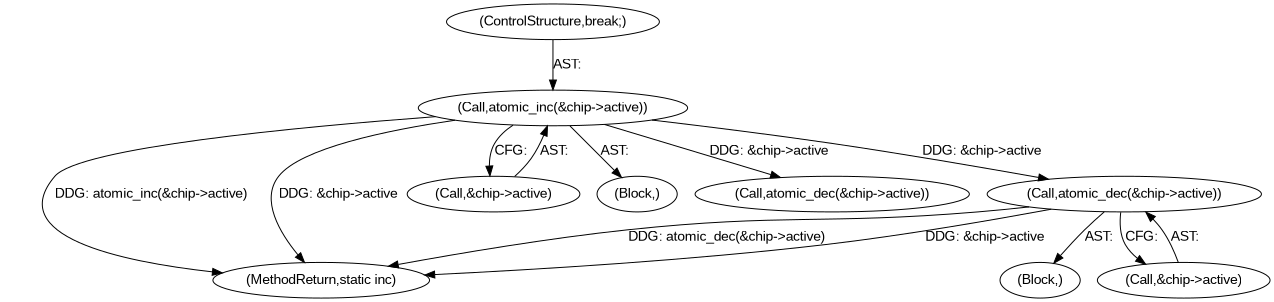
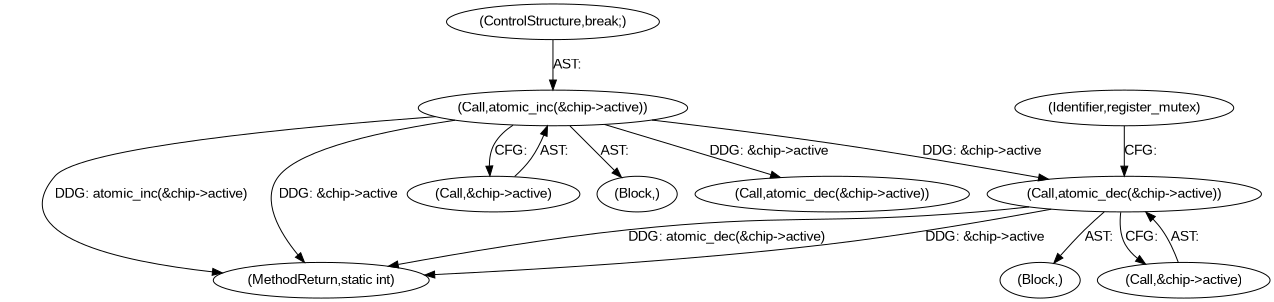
none -> (1124, 108)
(321, 280) -> (321, 280)
